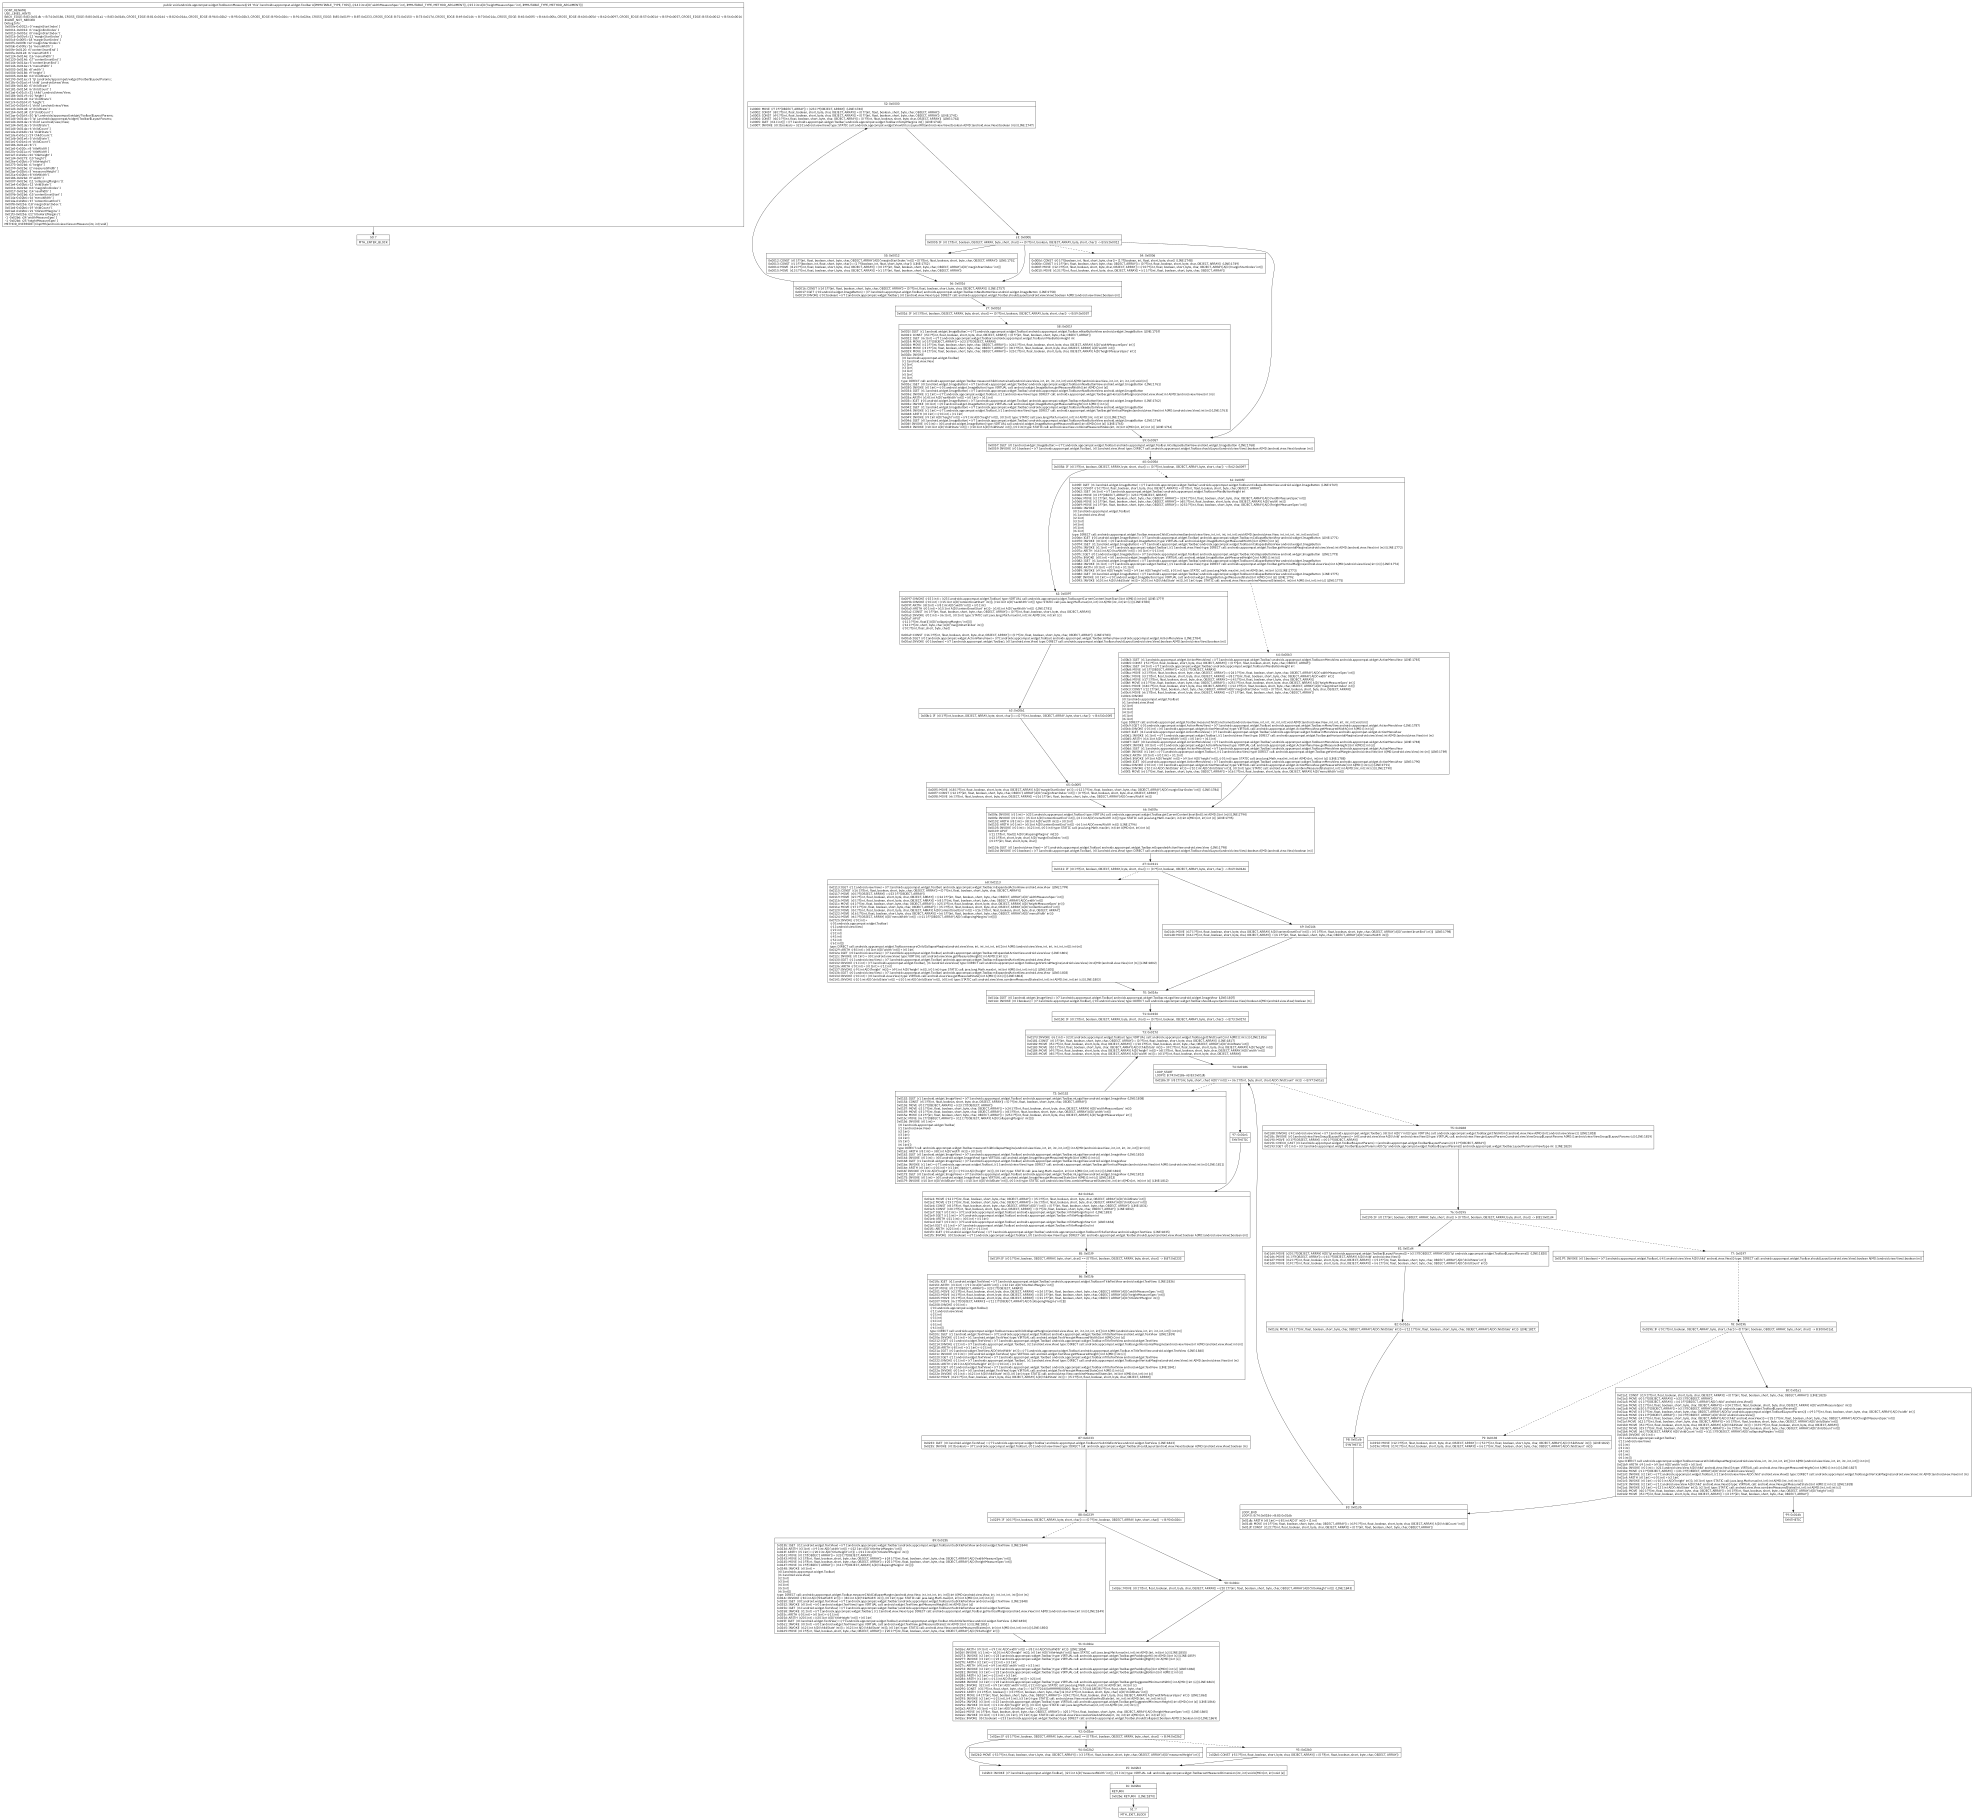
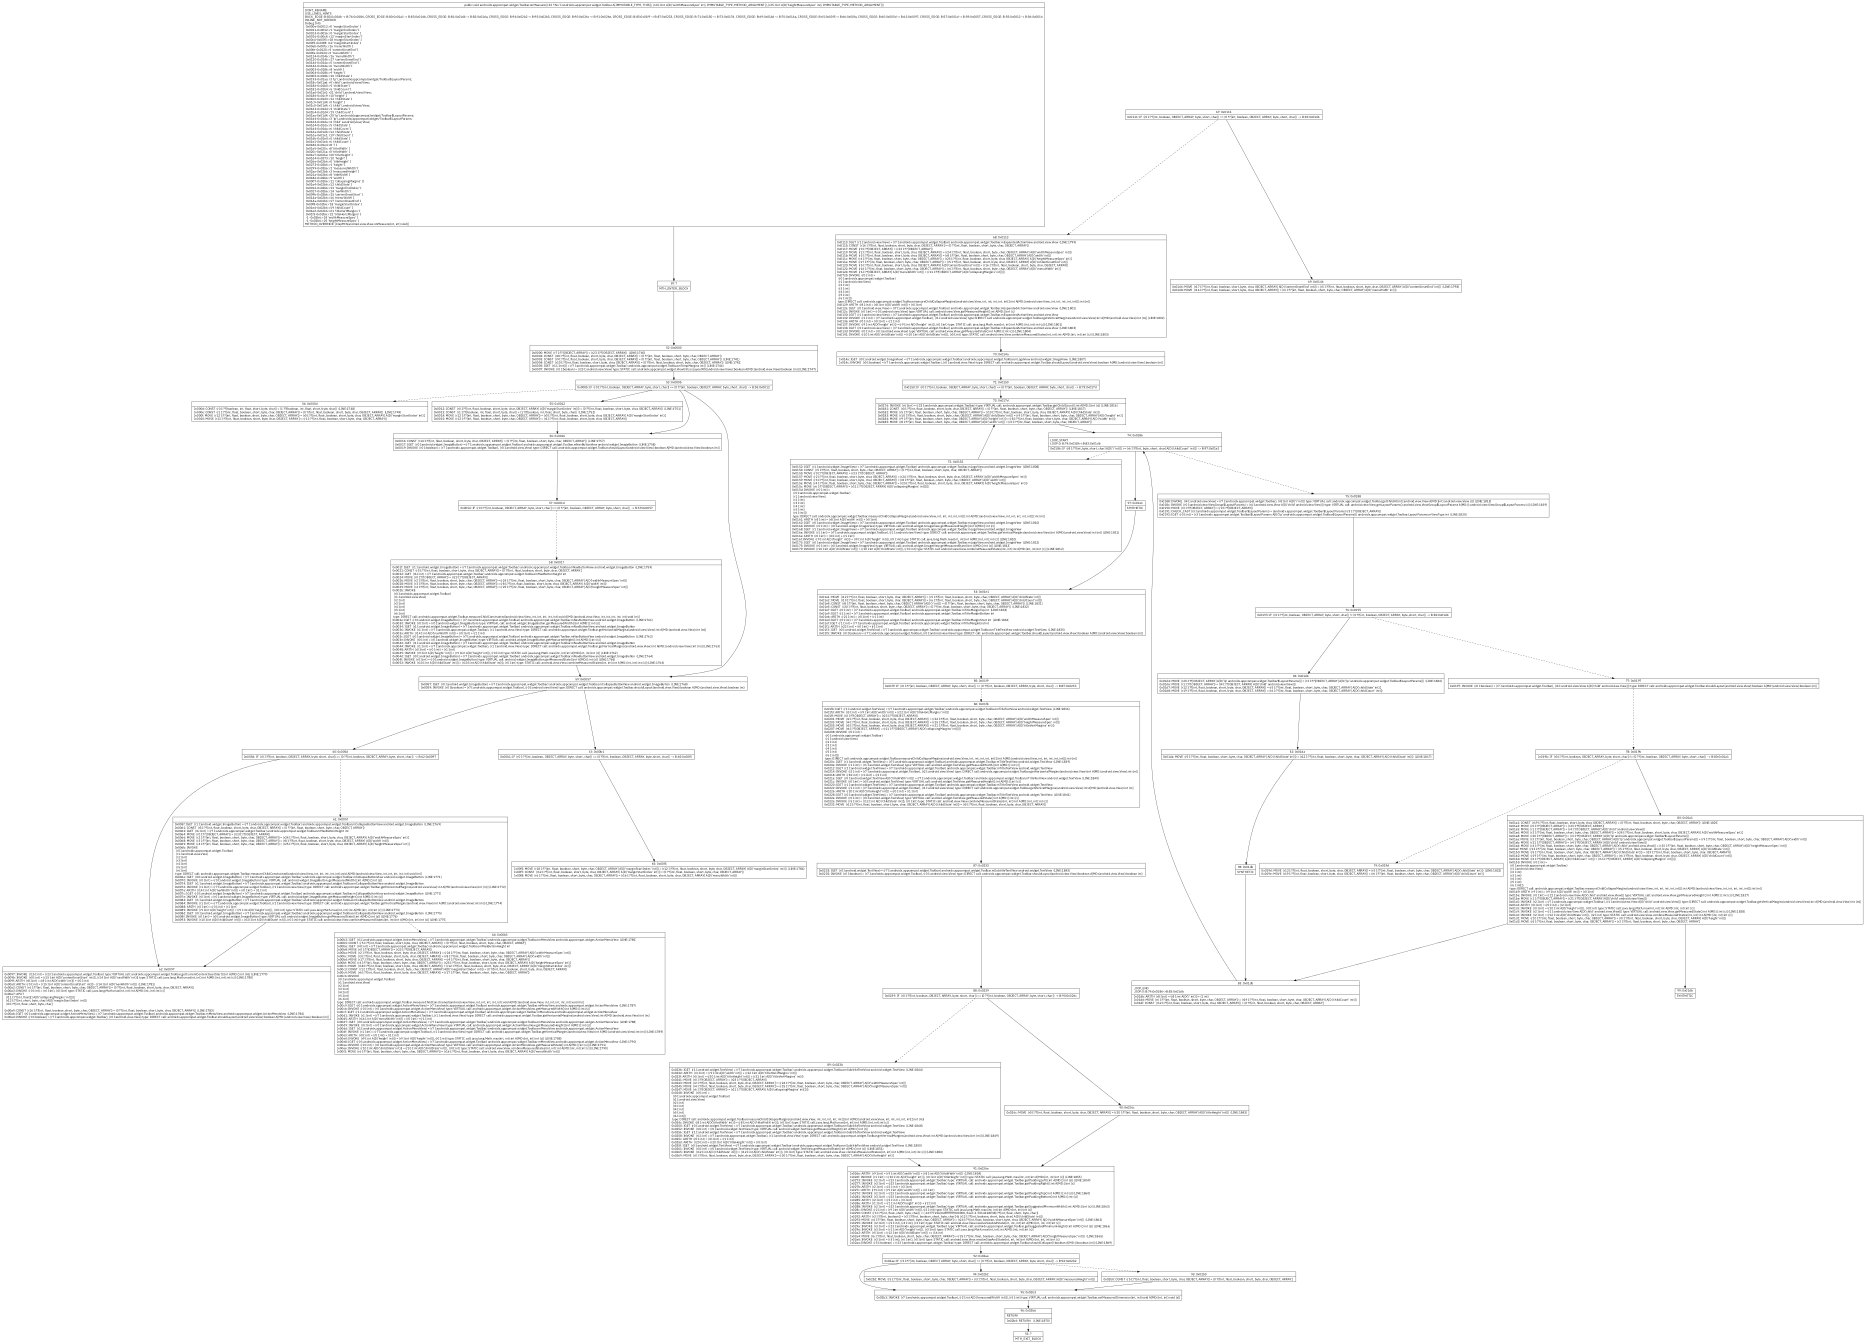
(775, 198) -> (674, 317)
(1036, 675) -> (590, 719)
(1150, 830) -> none
(1230, 964) -> none
